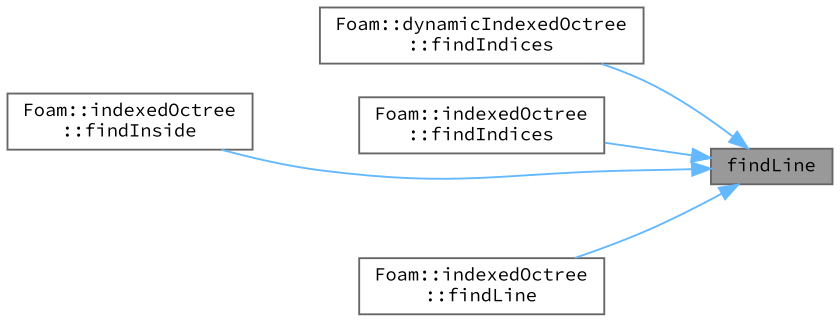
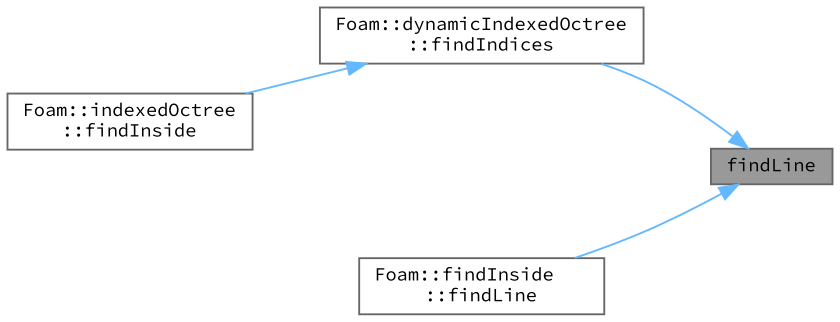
(482, 125) -> none
(455, 179) -> (296, 81)
(482, 286) -> (482, 286)
